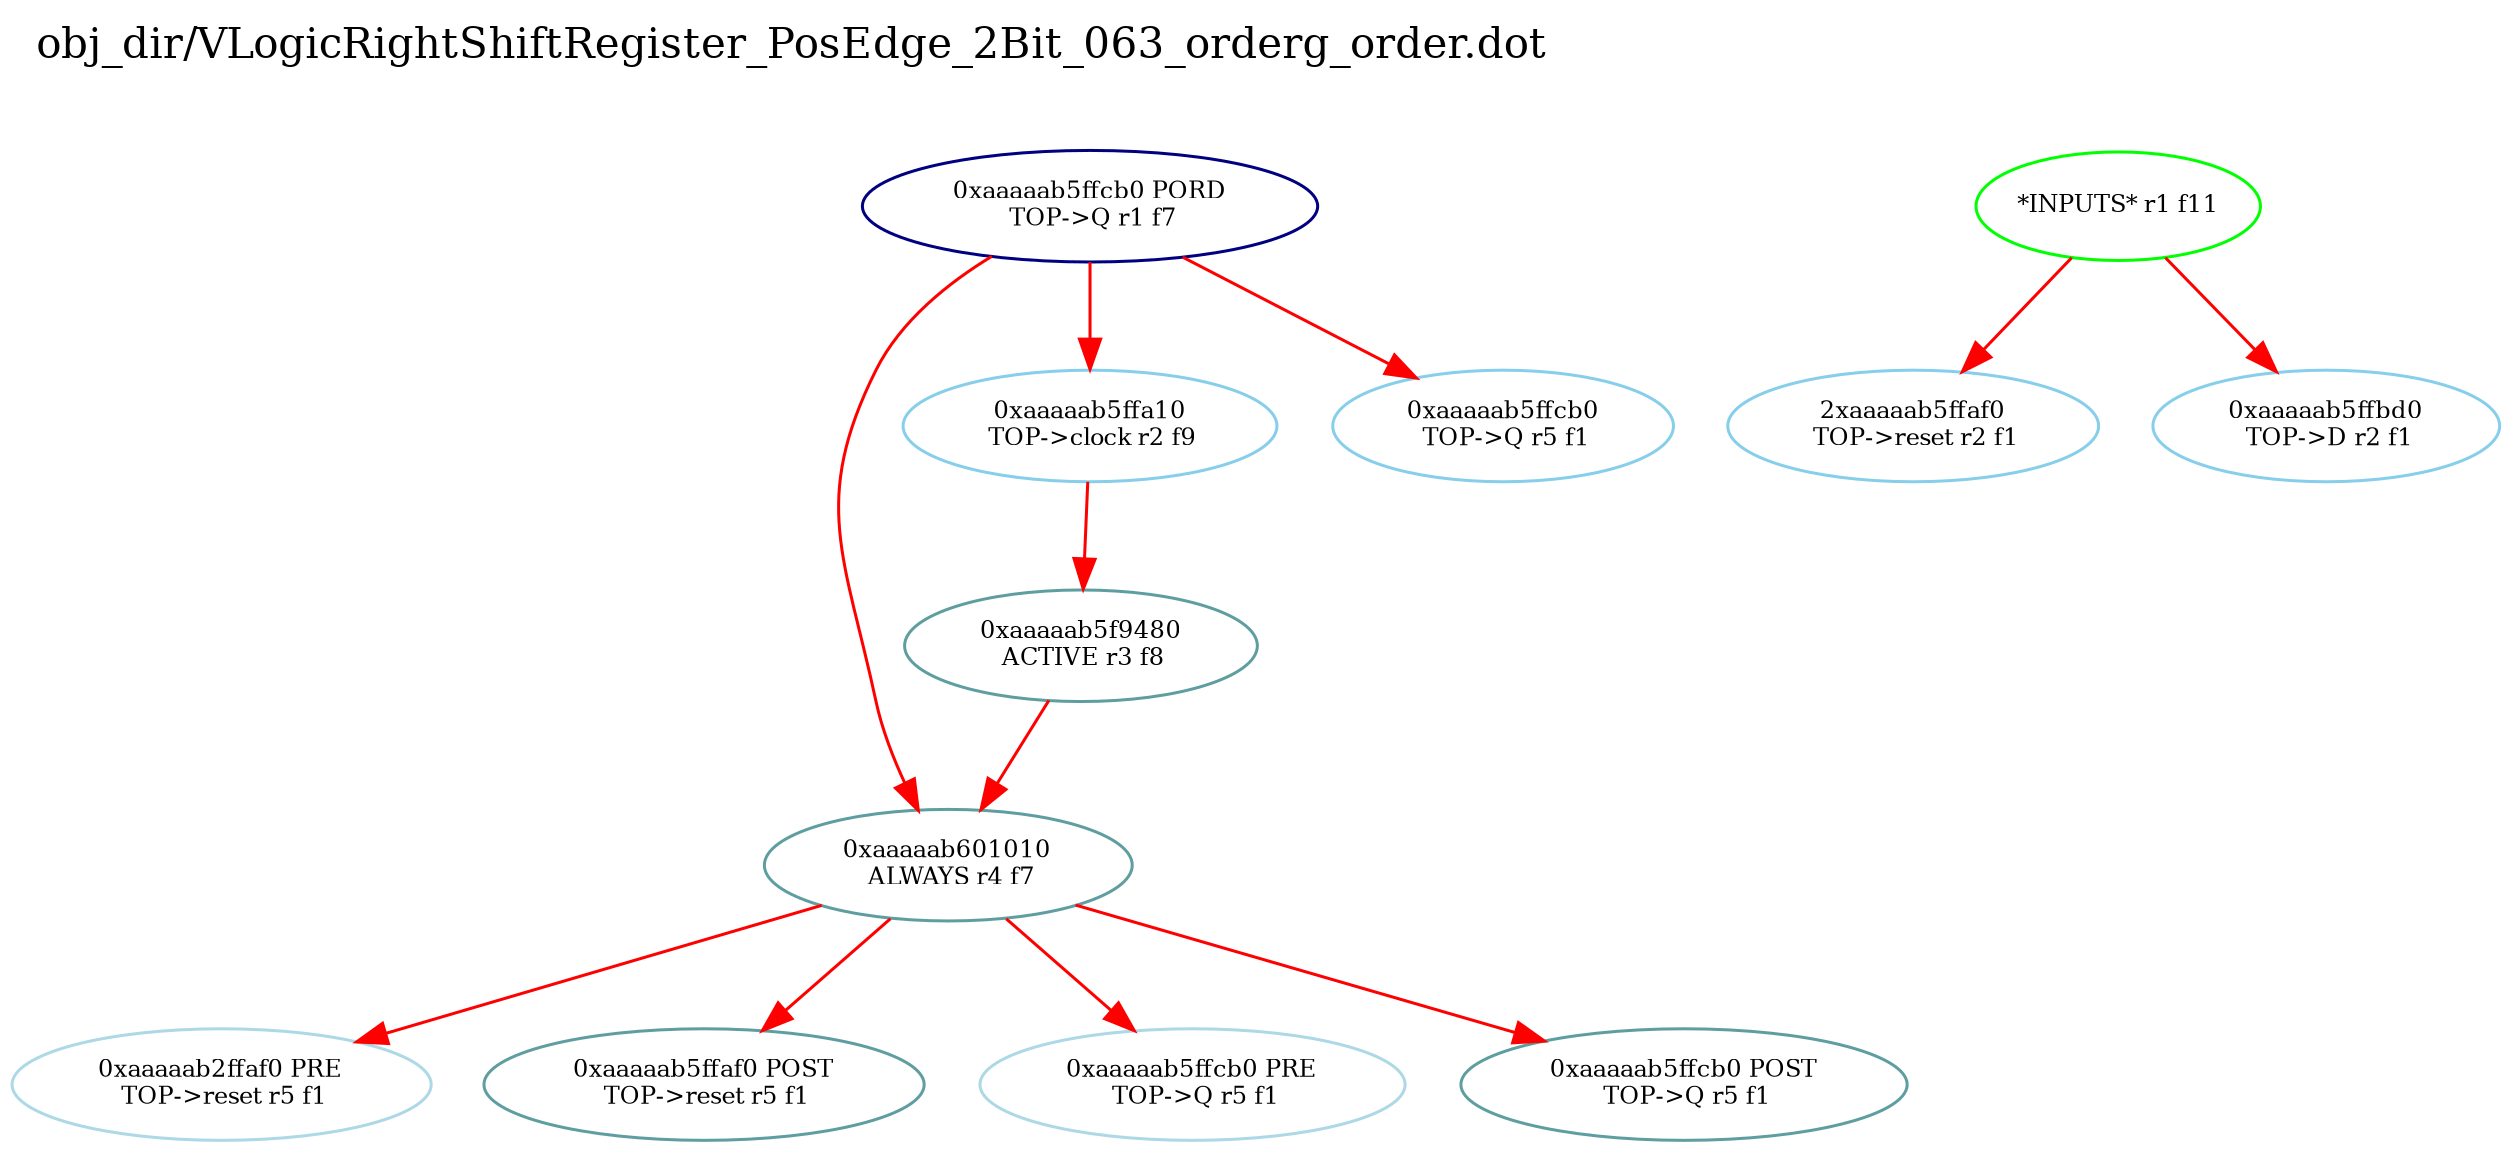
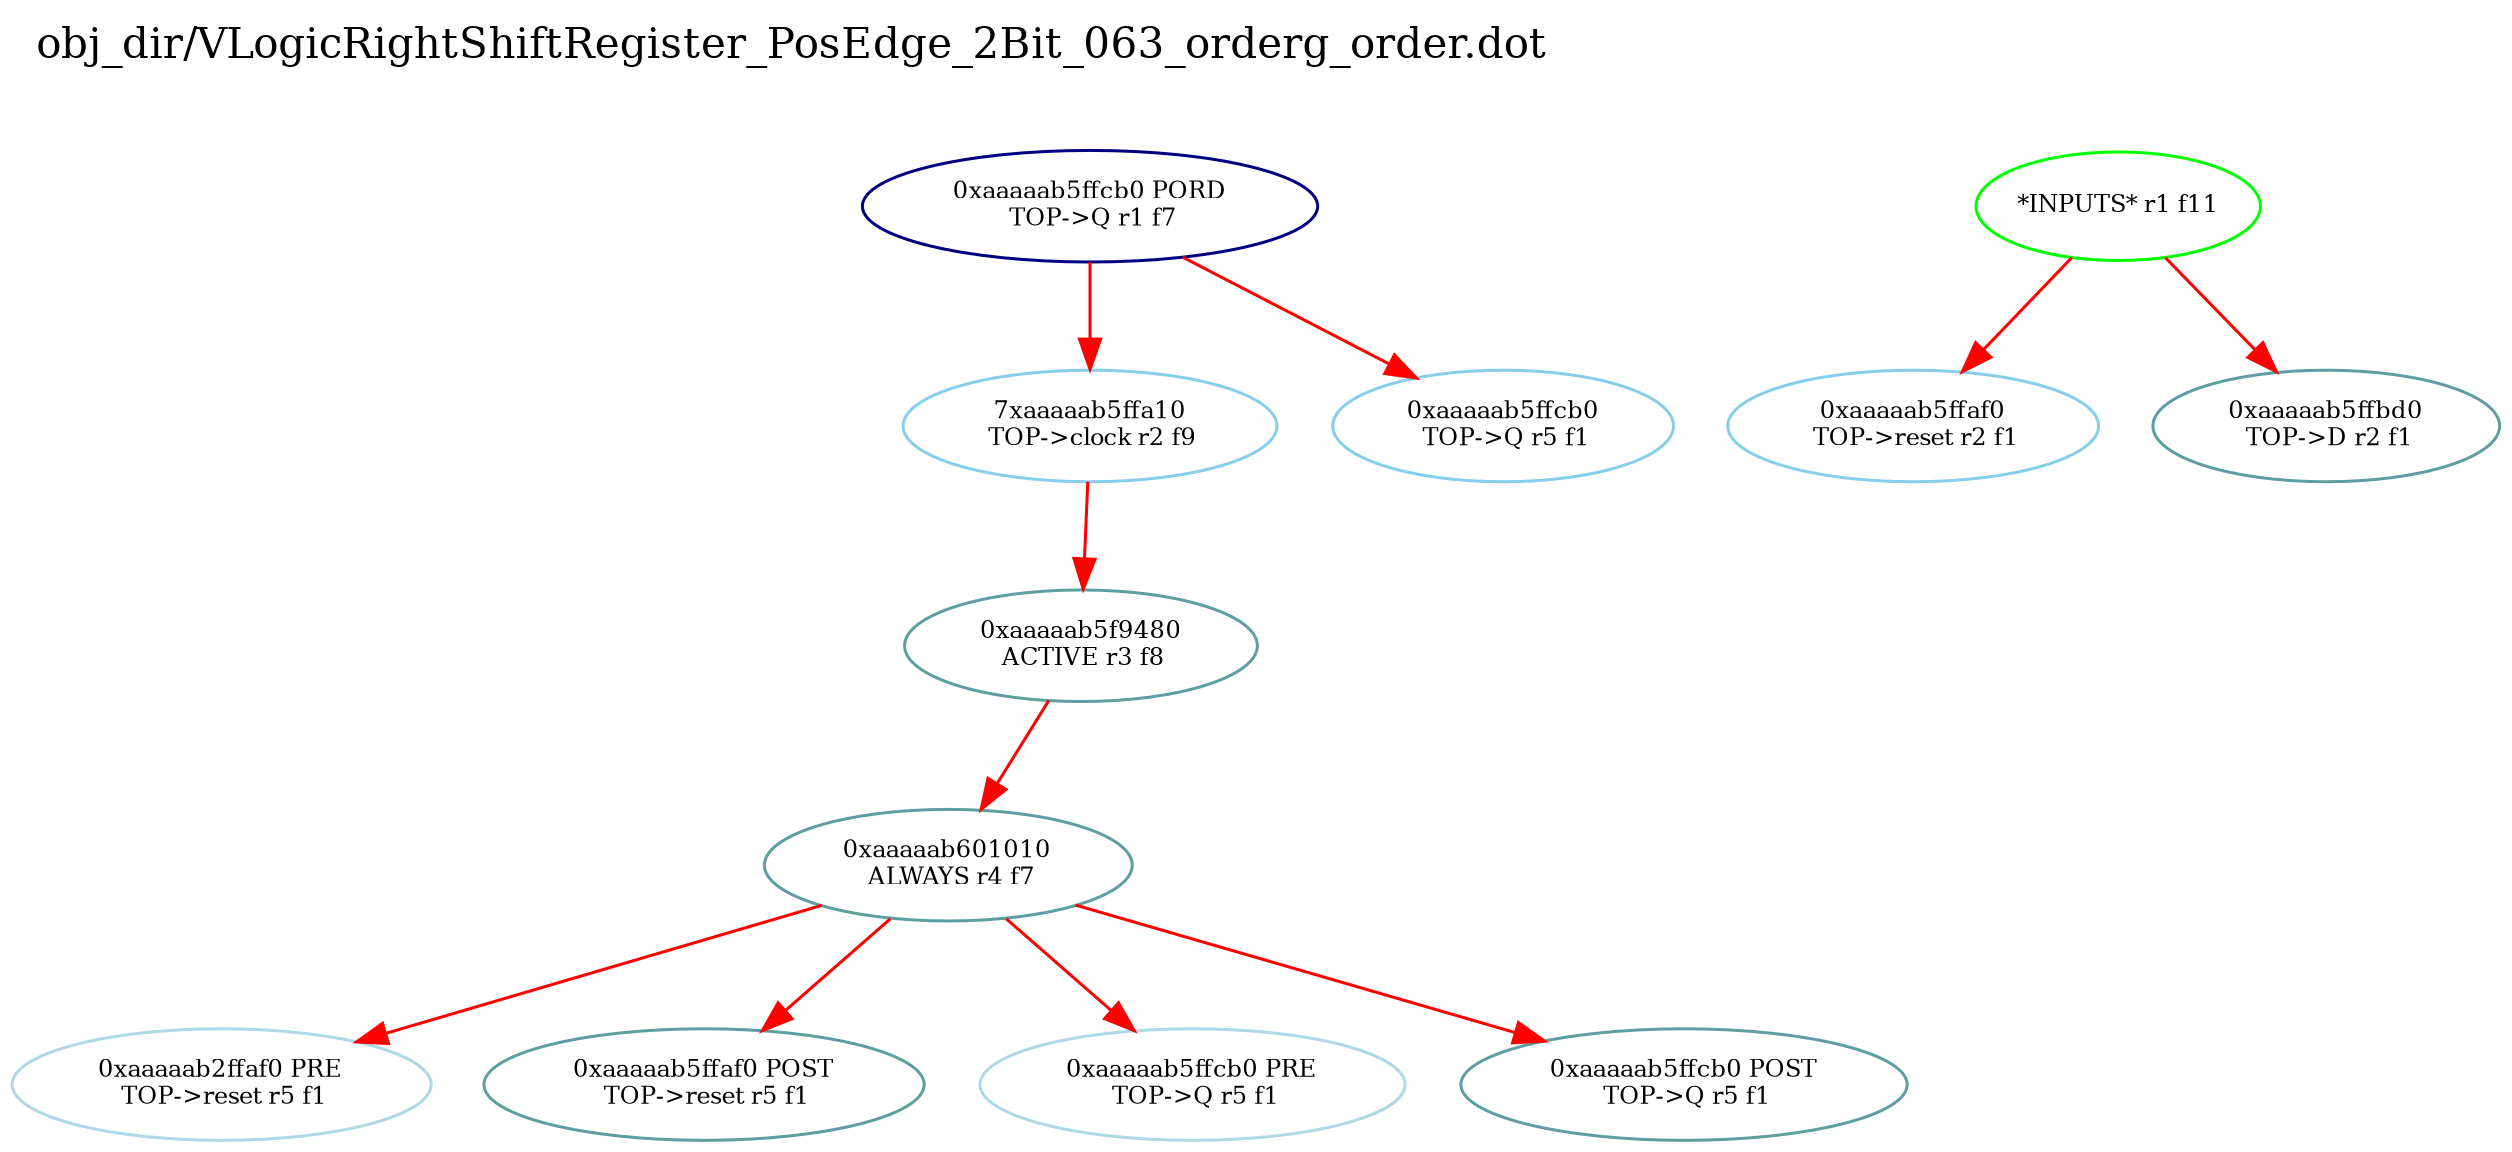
(1090, 426) -> (1090, 426)
(1913, 426) -> (1913, 426)
(2326, 426) -> (2326, 426)
(839, 496) -> none
